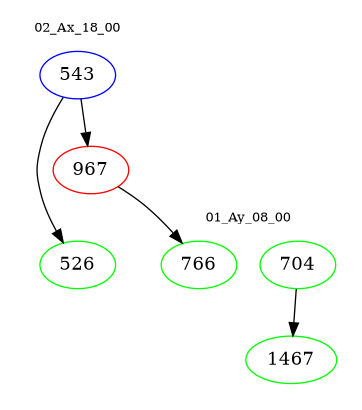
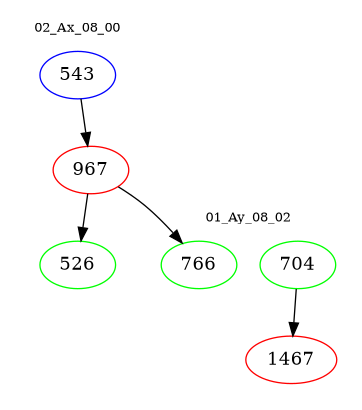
(78, 28) -> (78, 28)
(37, 163) -> (85, 211)
(248, 218) -> (248, 218)
(291, 360) -> (291, 360)
